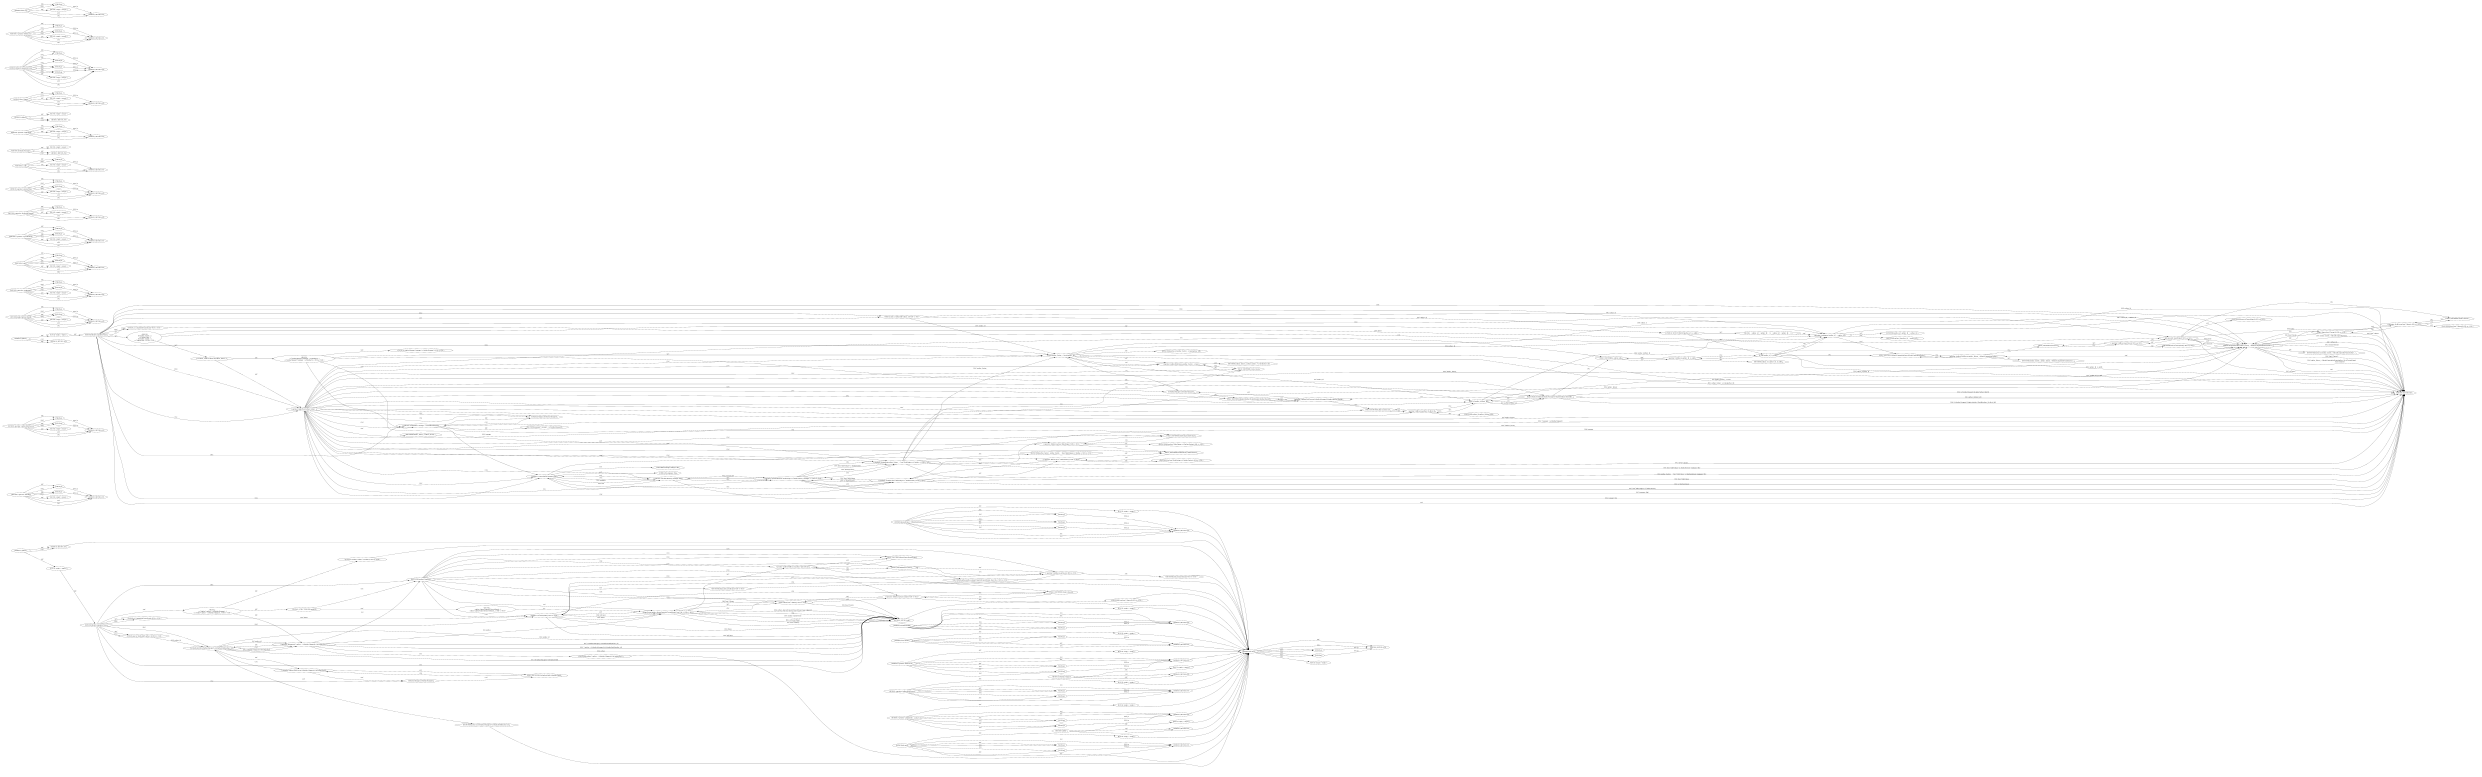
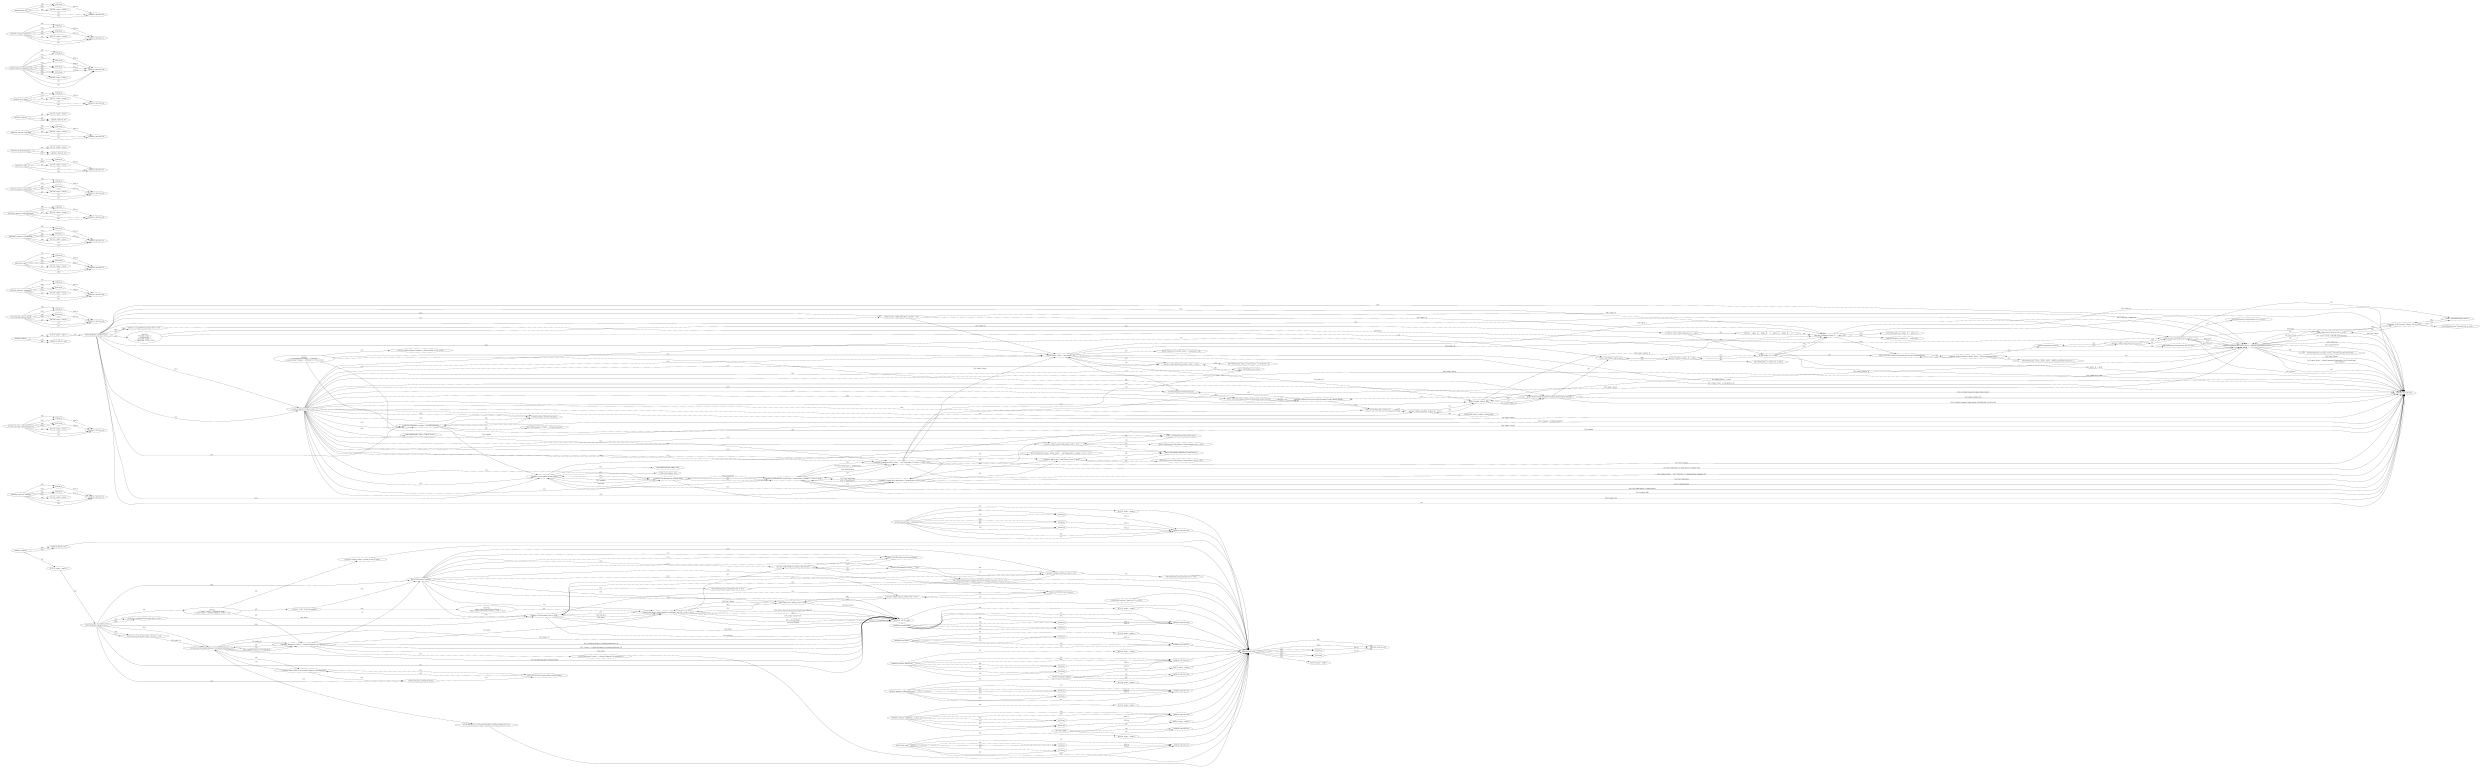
(212, 359) -> none
(1217, 367) -> none
(1005, 602) -> none
